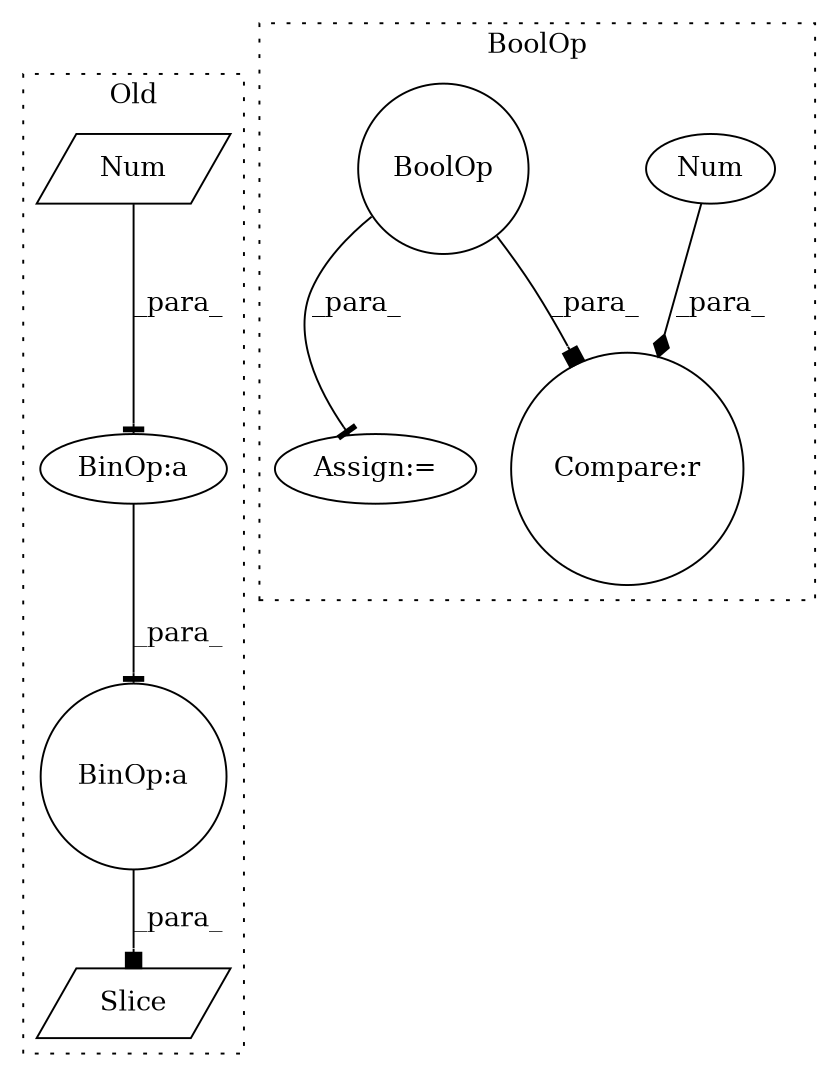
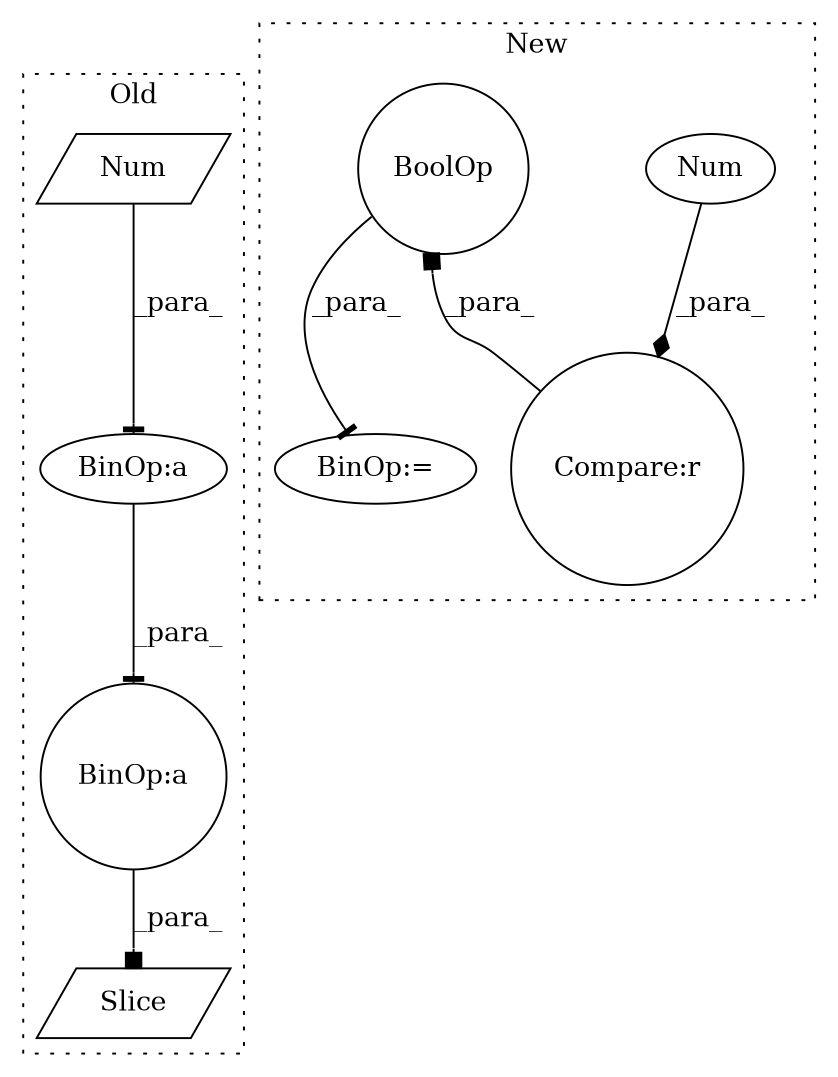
(537, 45) -> (537, 45)
(535, 290) -> (473, 341)
(376, 469) -> (376, 469)
